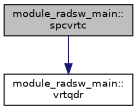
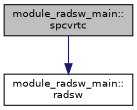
(68, 90) -> (68, 90)
